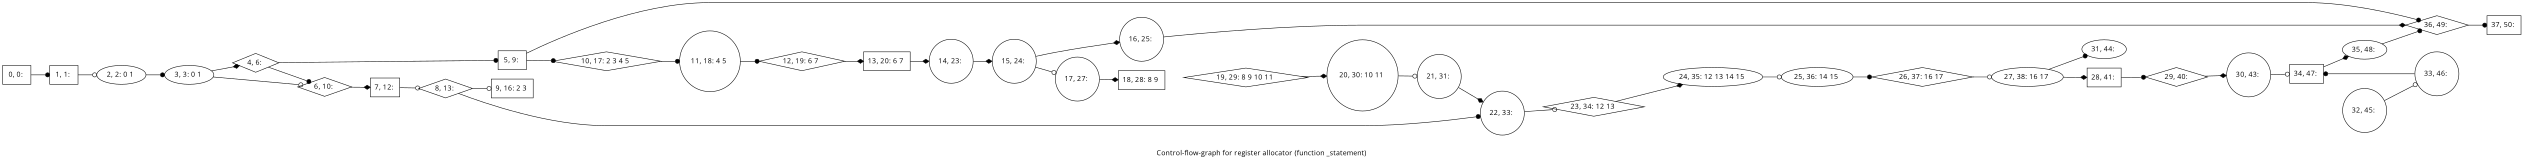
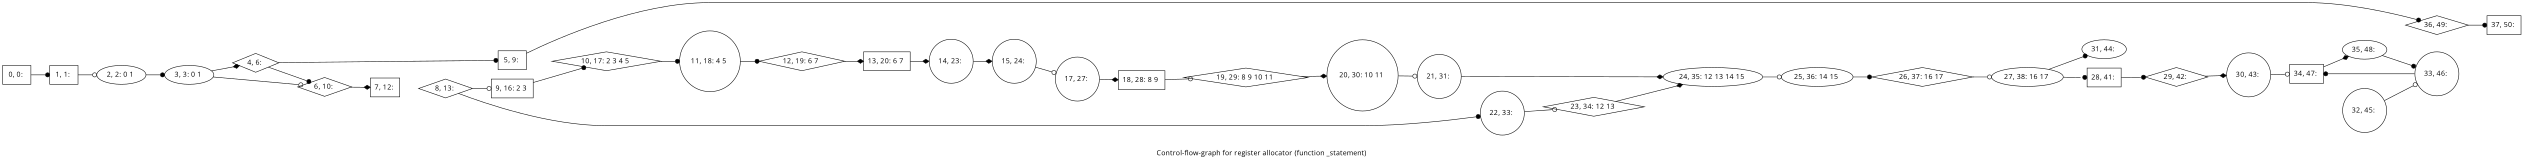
(2400, 38) -> (2397, 60)
(1142, 39) -> none
(539, 61) -> (557, 75)
(2072, 77) -> (2072, 77)
(2176, 77) -> (2176, 77)
none -> (1177, 79)
(408, 88) -> none
(1468, 93) -> (1559, 77)
